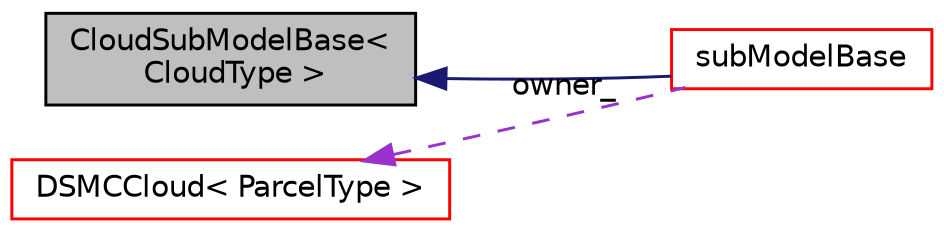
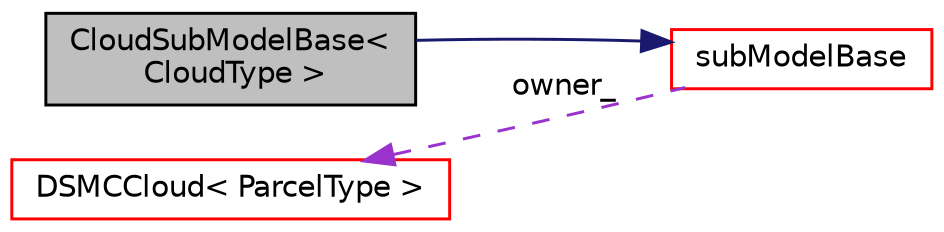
(559, 79) -> (529, 39)
